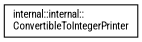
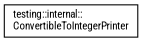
(71, 21) -> (71, 21)
